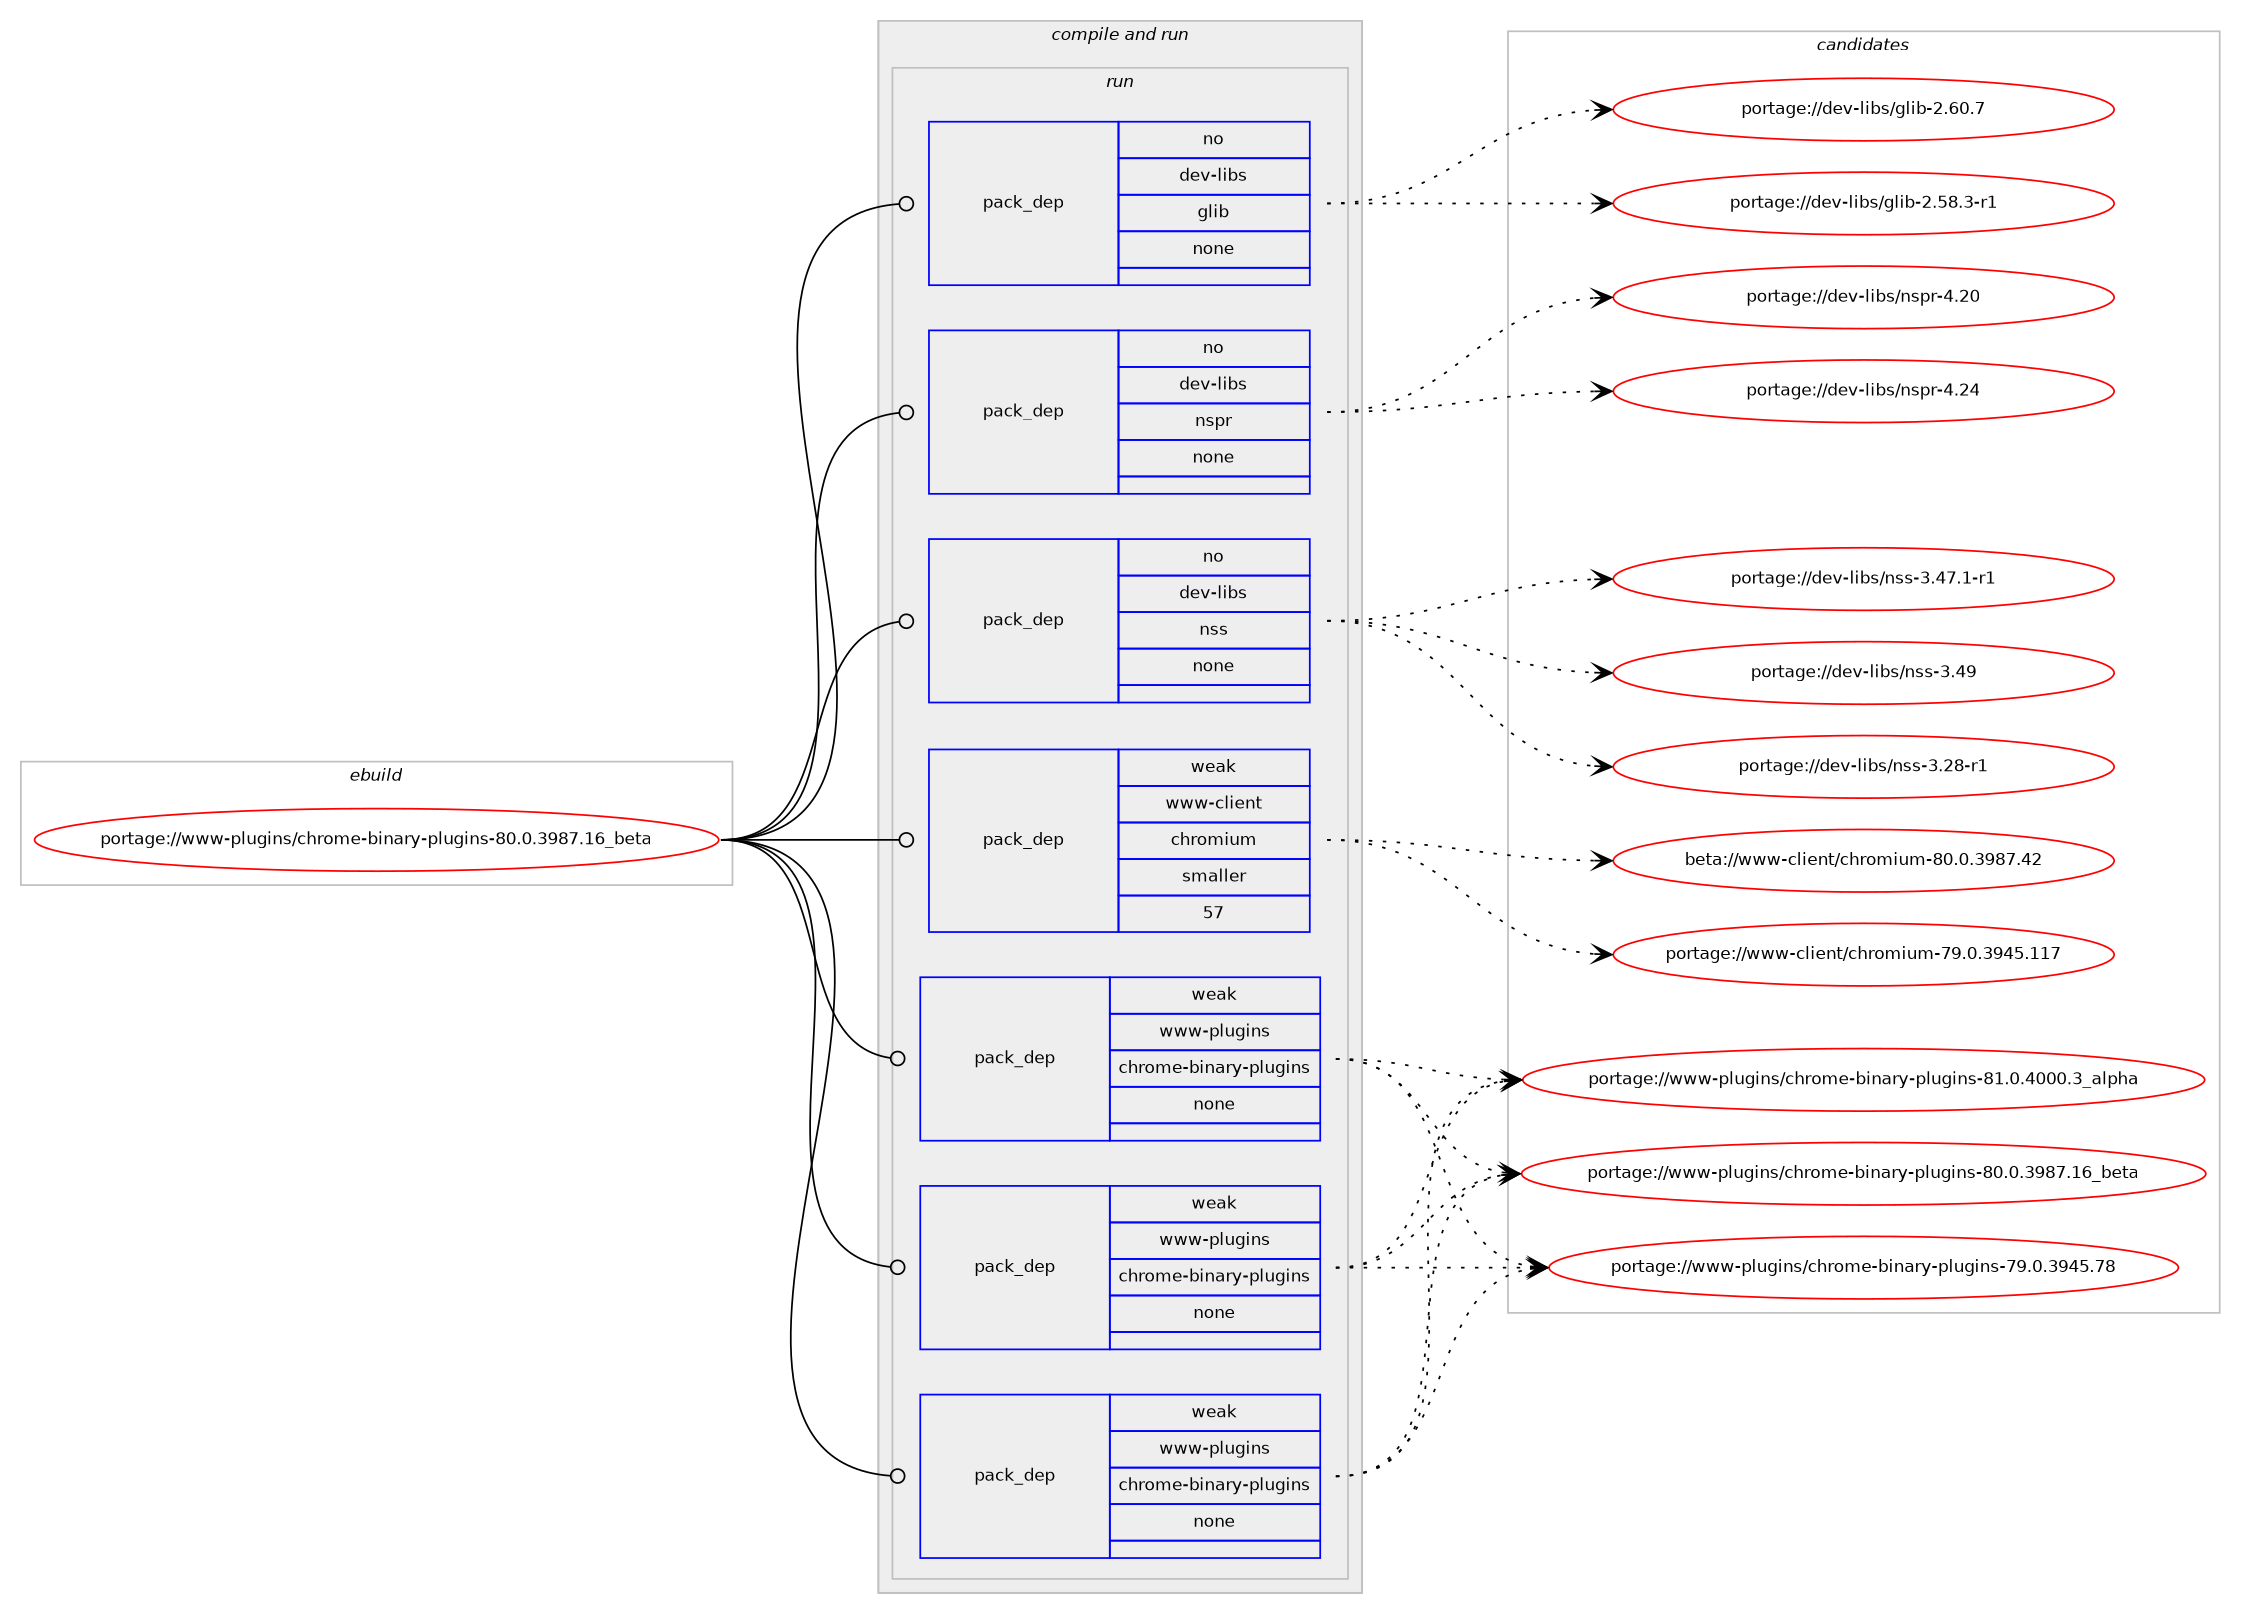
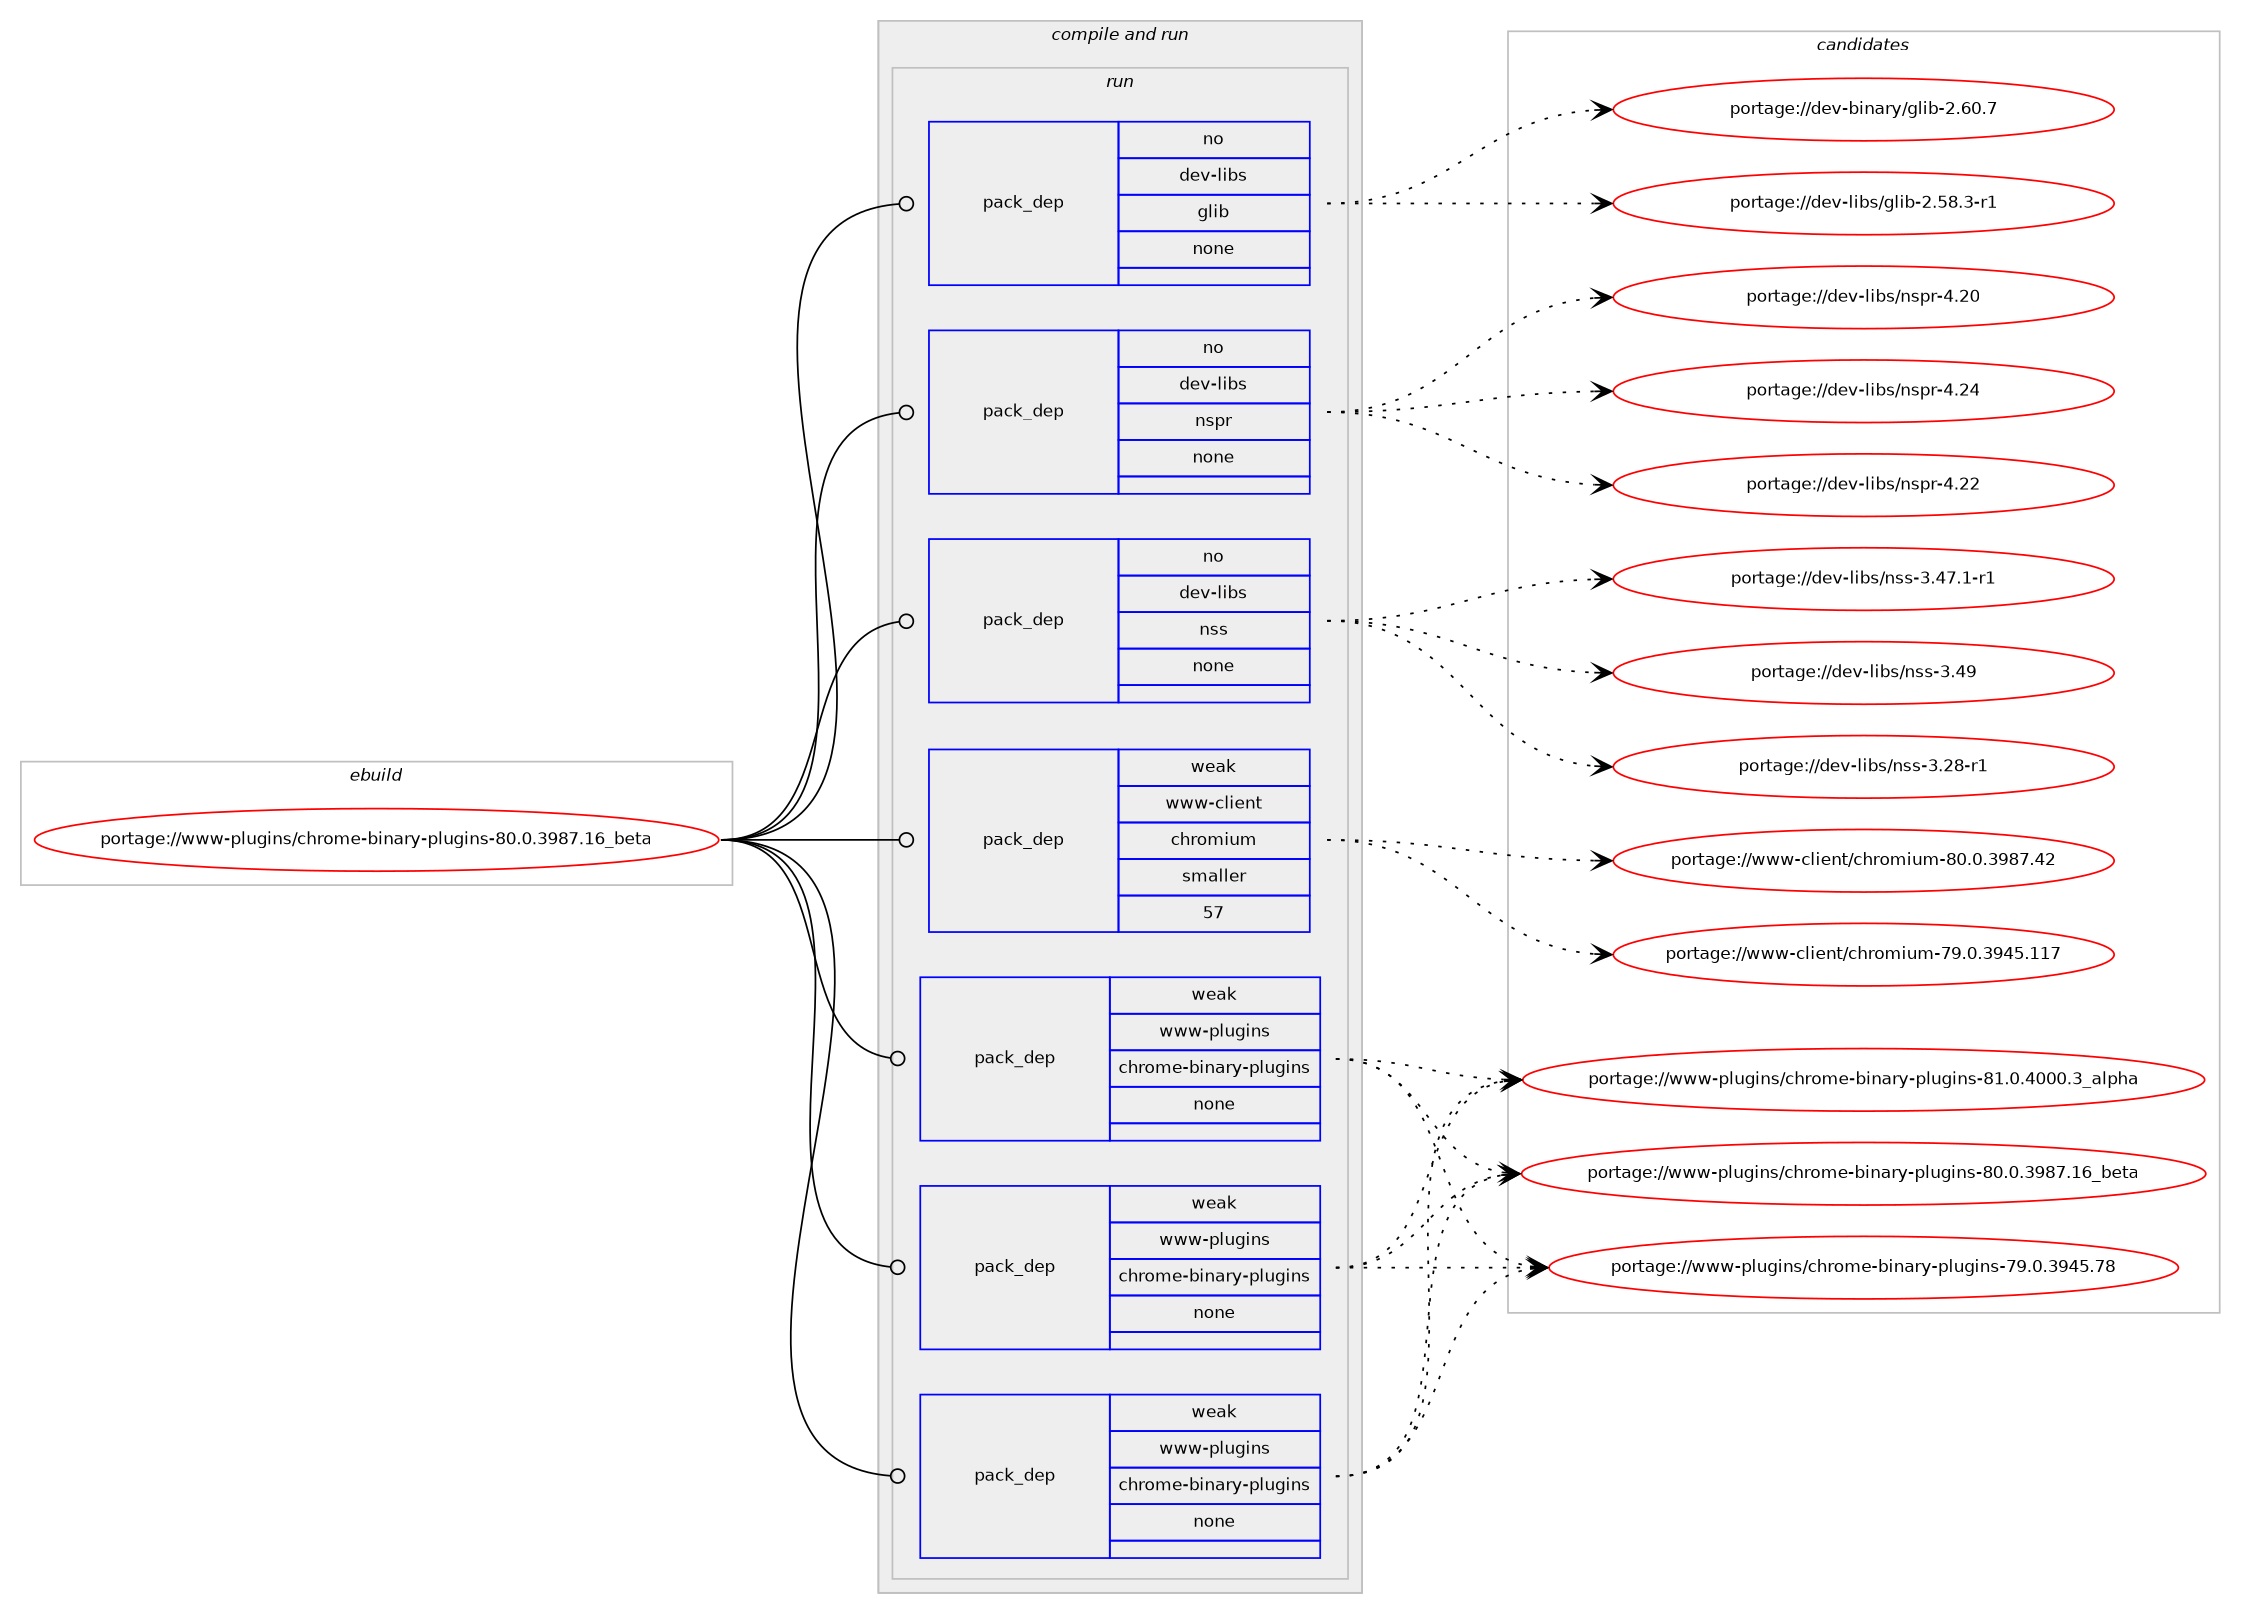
(1864, 110) -> (1864, 110)
none -> (1864, 485)
(1864, 861) -> (1864, 861)
